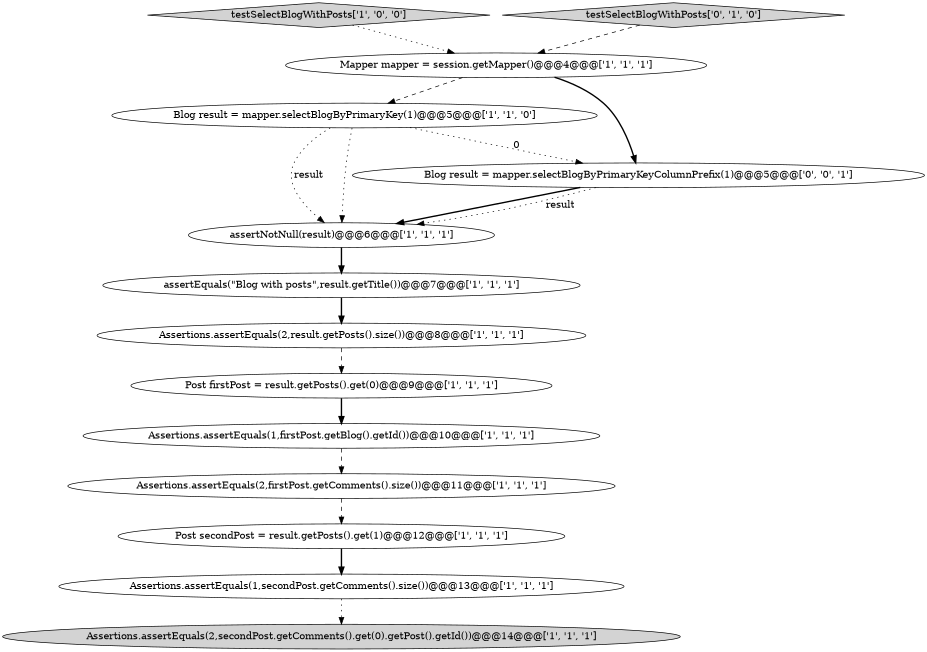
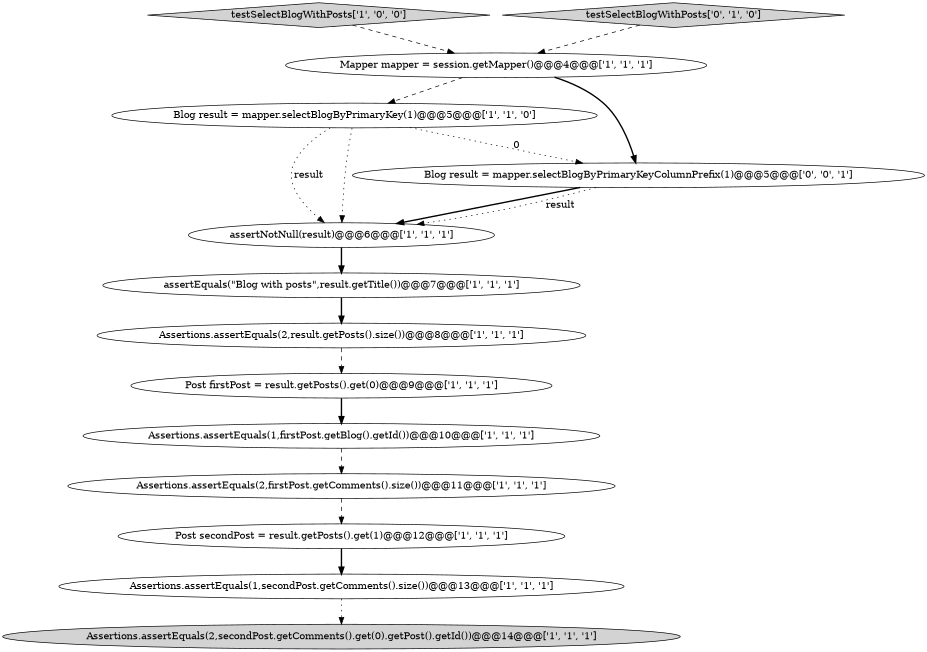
(400, 38) -> (400, 38)
